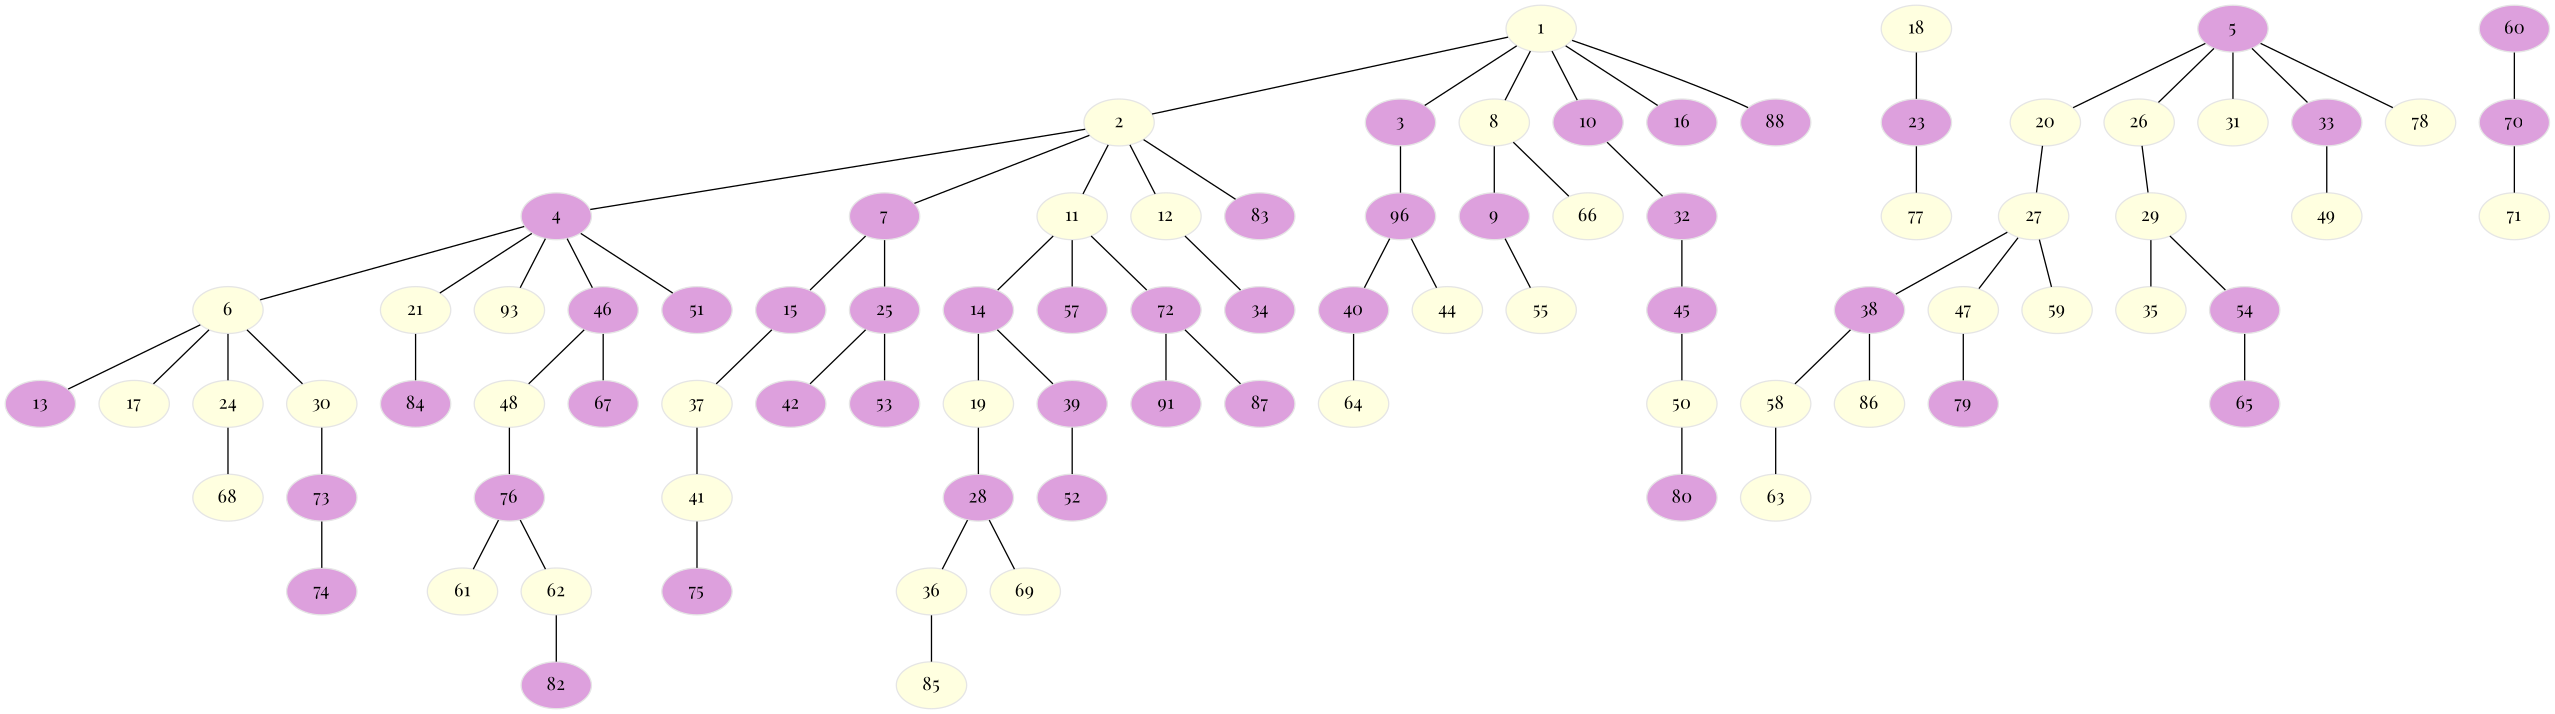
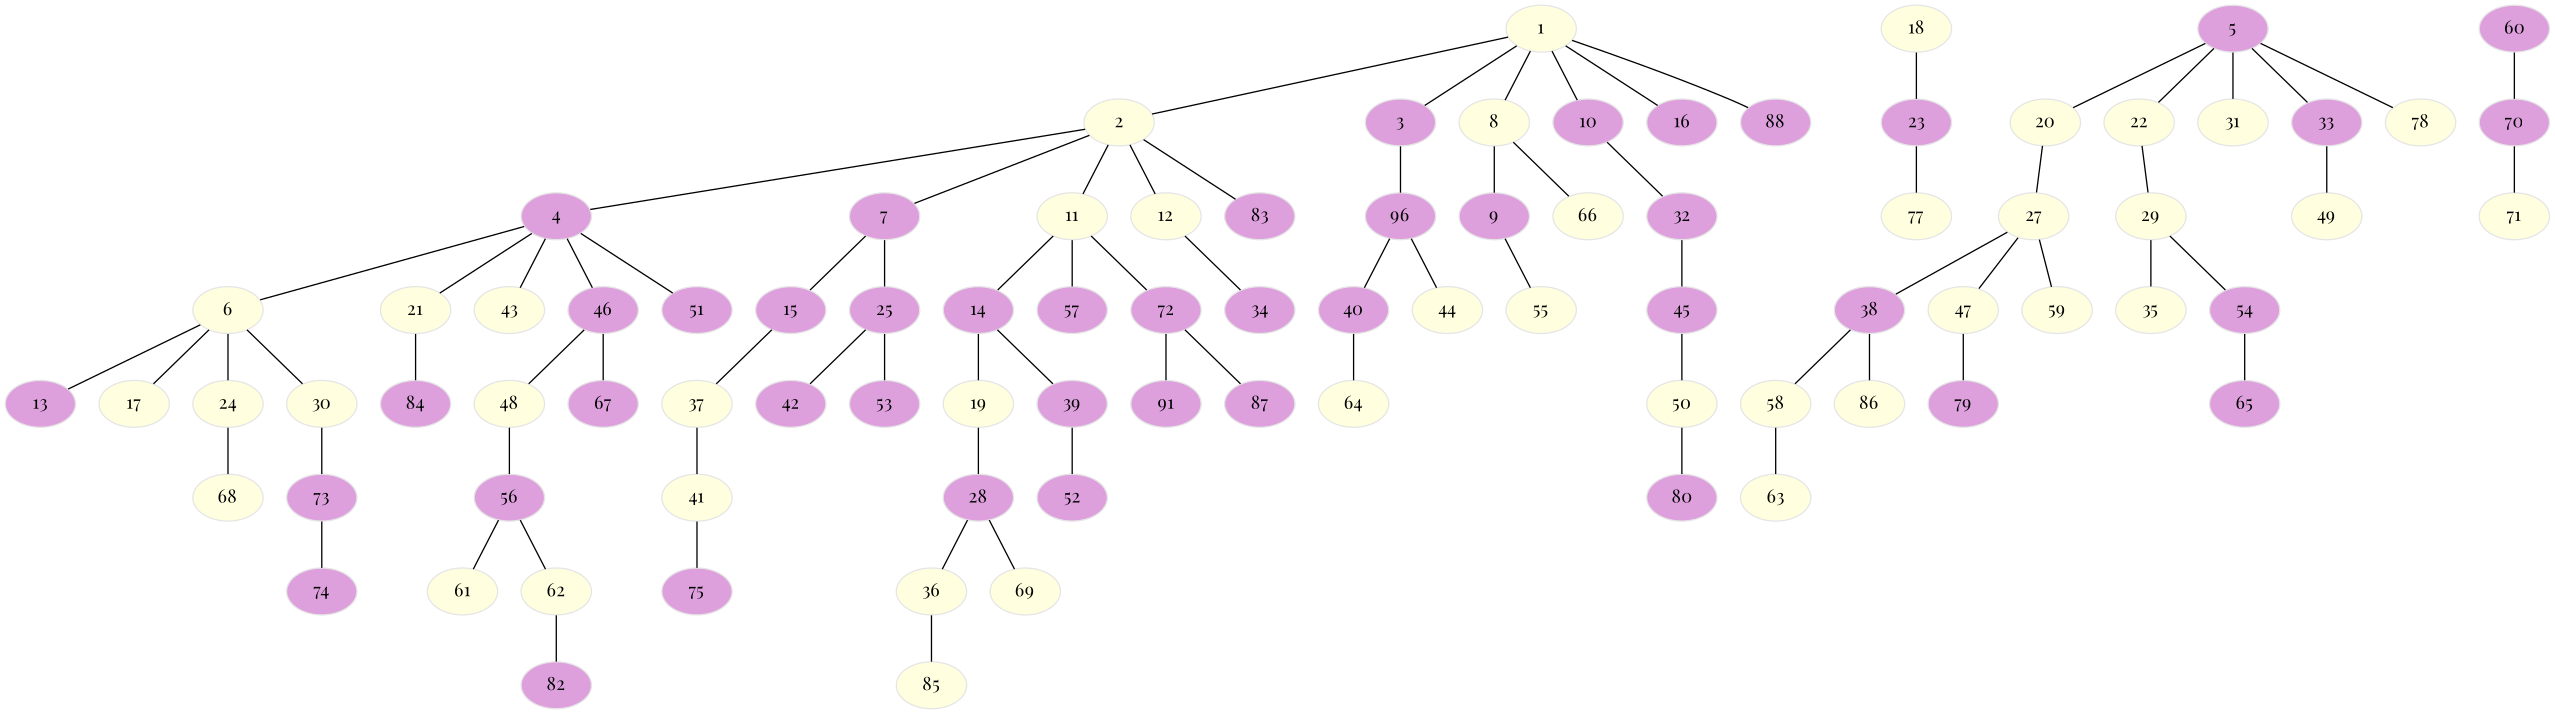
(2139, 122) -> (2139, 122)
(509, 310) -> (509, 310)
(509, 498) -> (509, 498)
